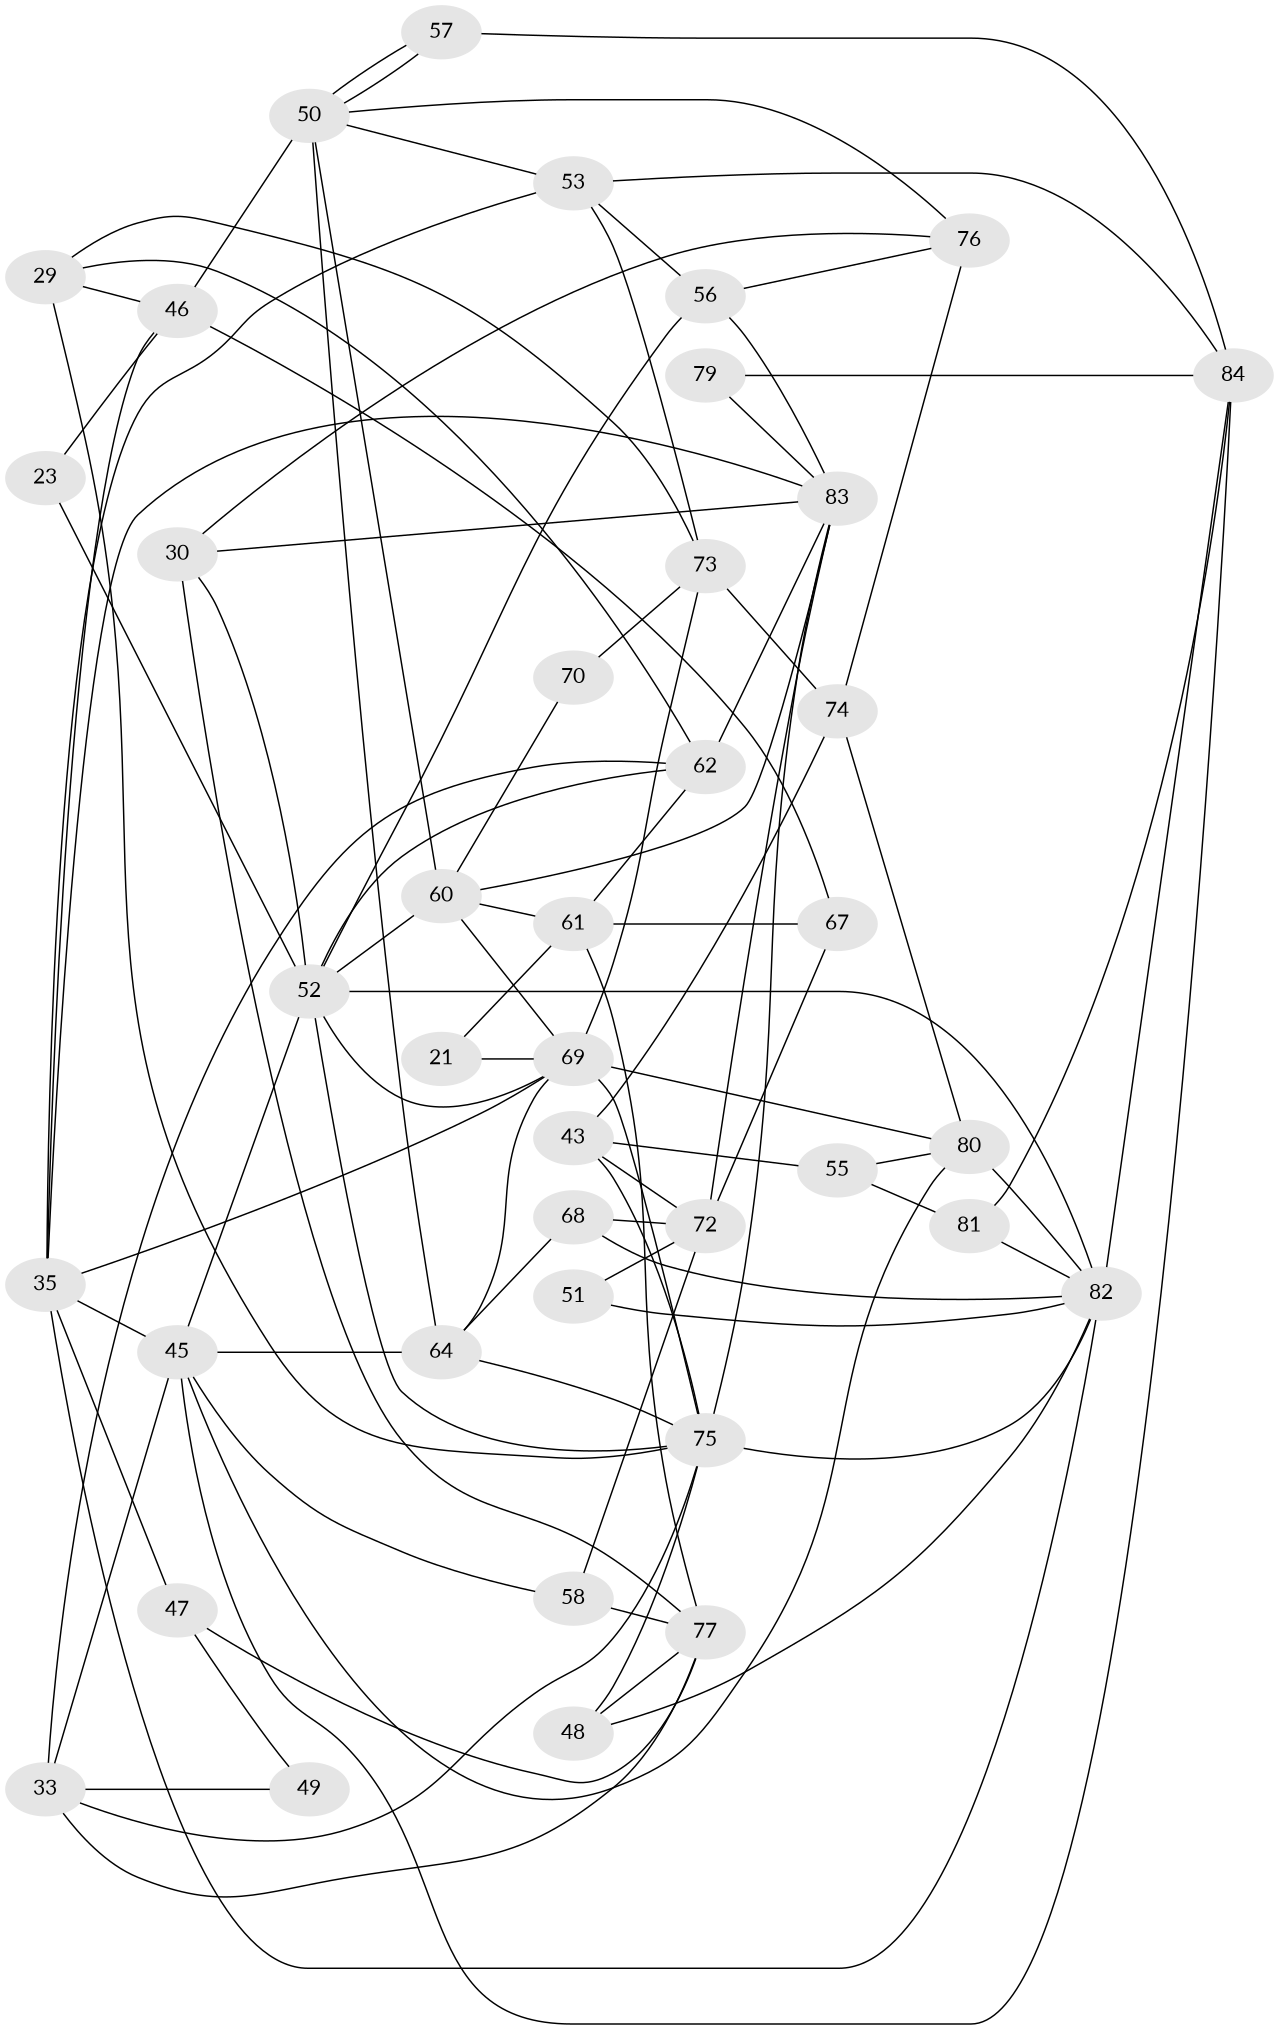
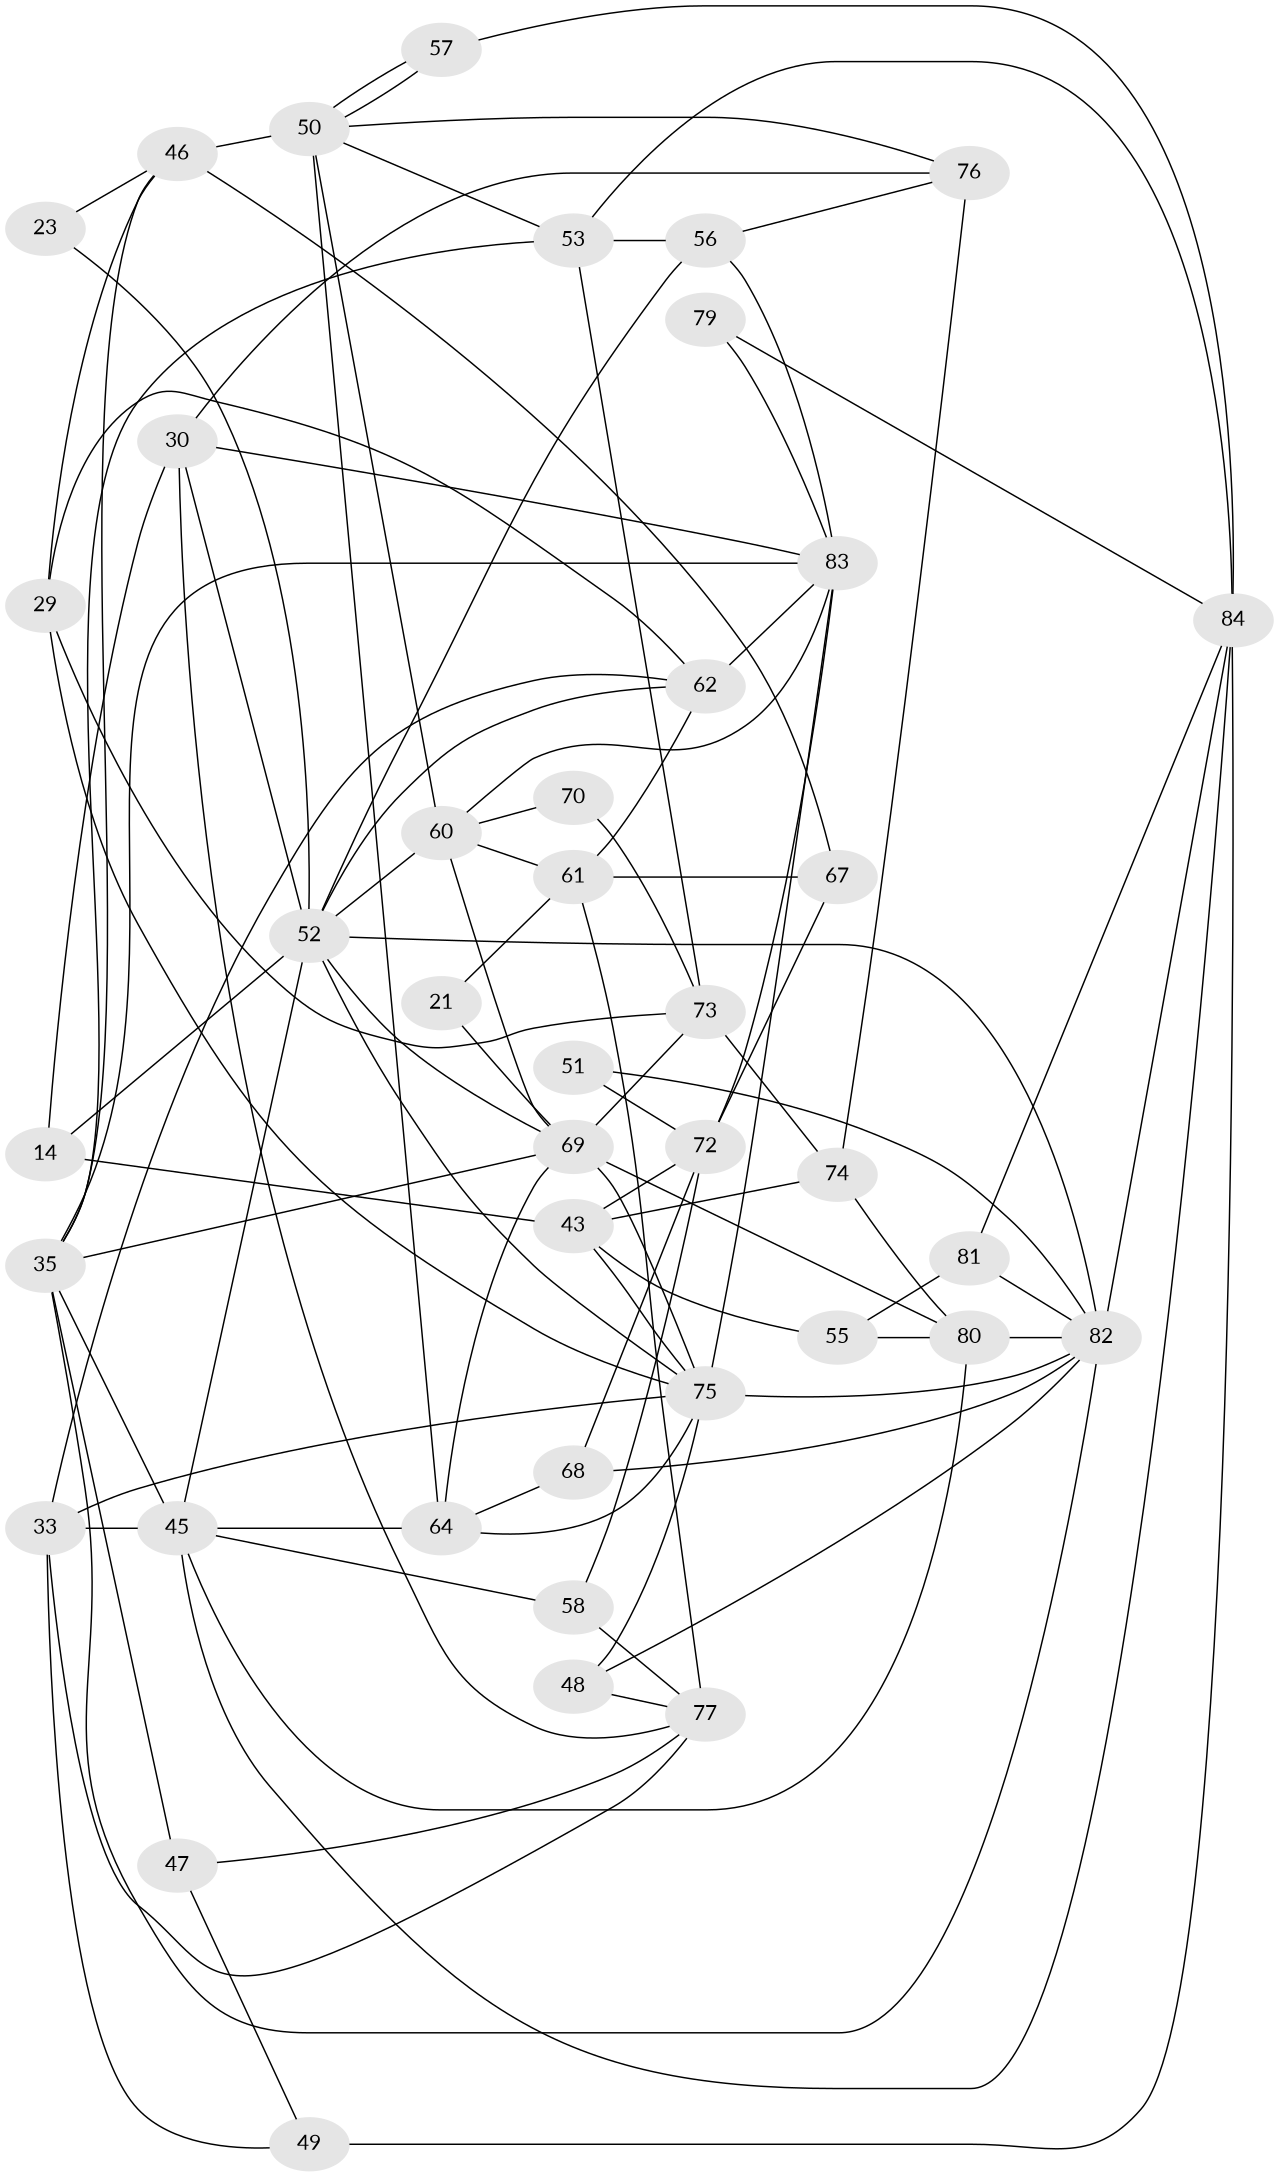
none -> (45, 1154)
none -> (1203, 1784)
